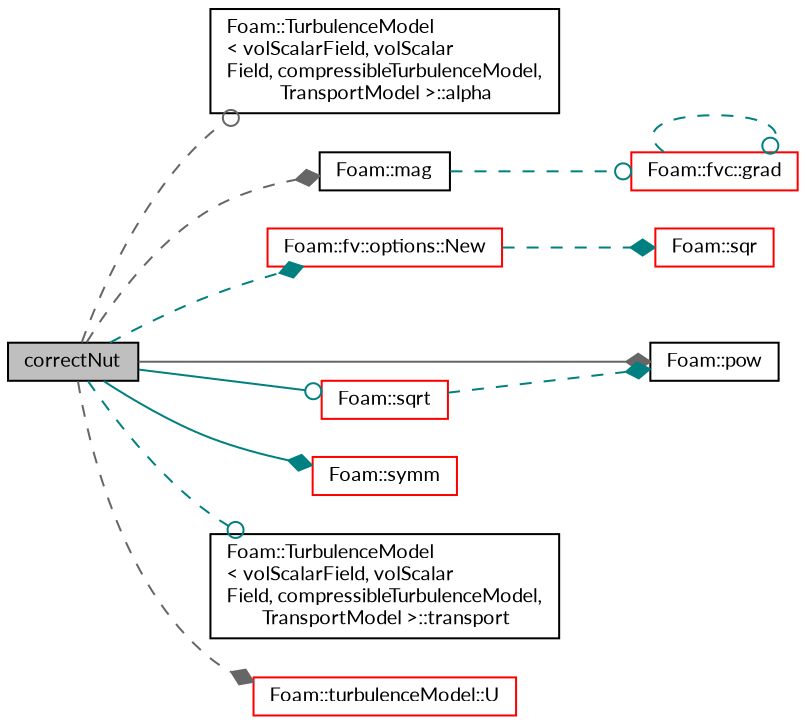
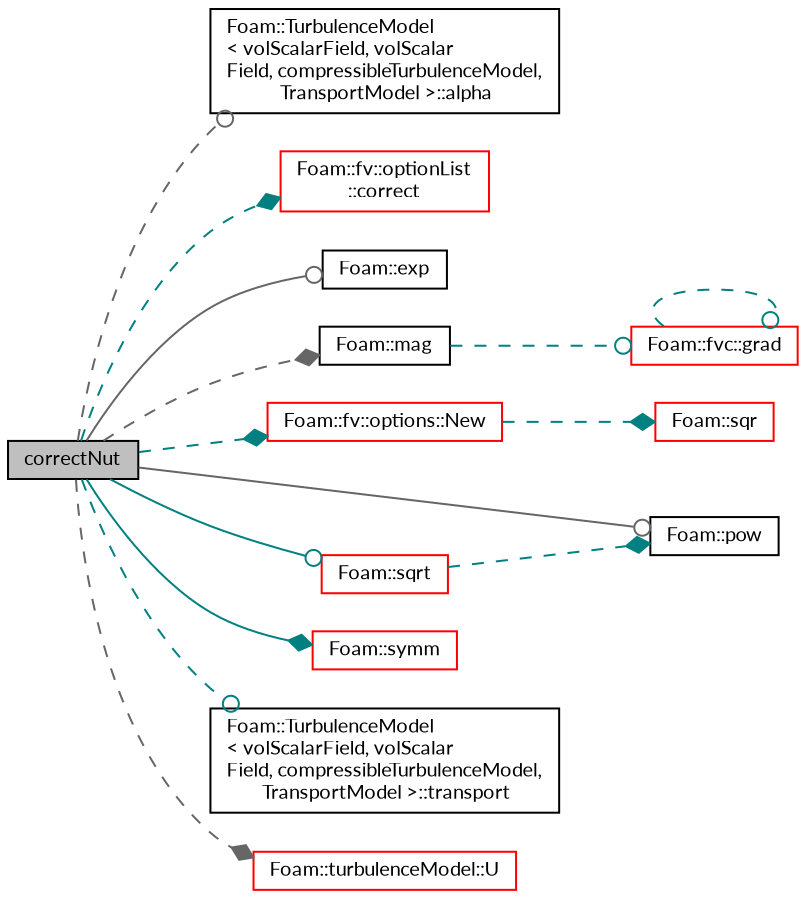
none -> (385, 181)
none -> (385, 270)
(382, 362) -> (386, 497)
